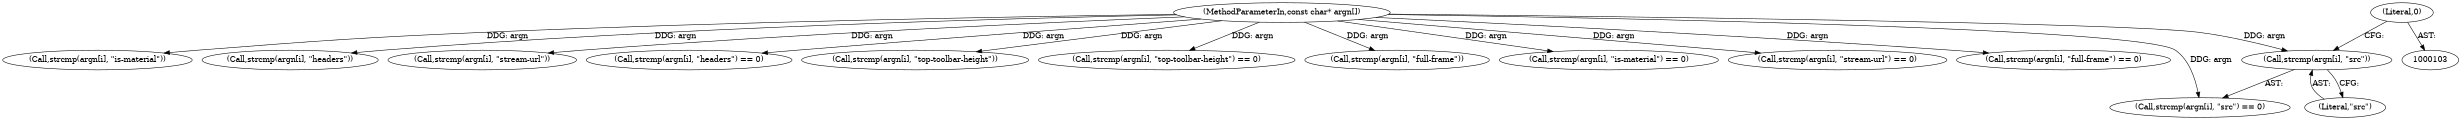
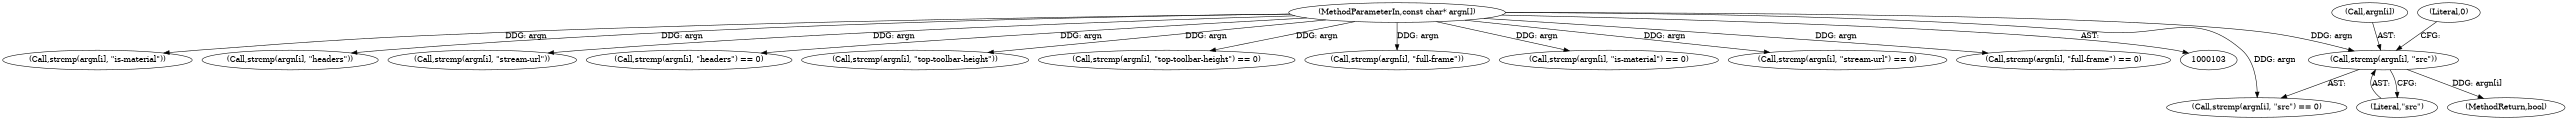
none -> (2370, 13)
(2415, 34) -> (1843, 26)
none -> (2506, 108)
